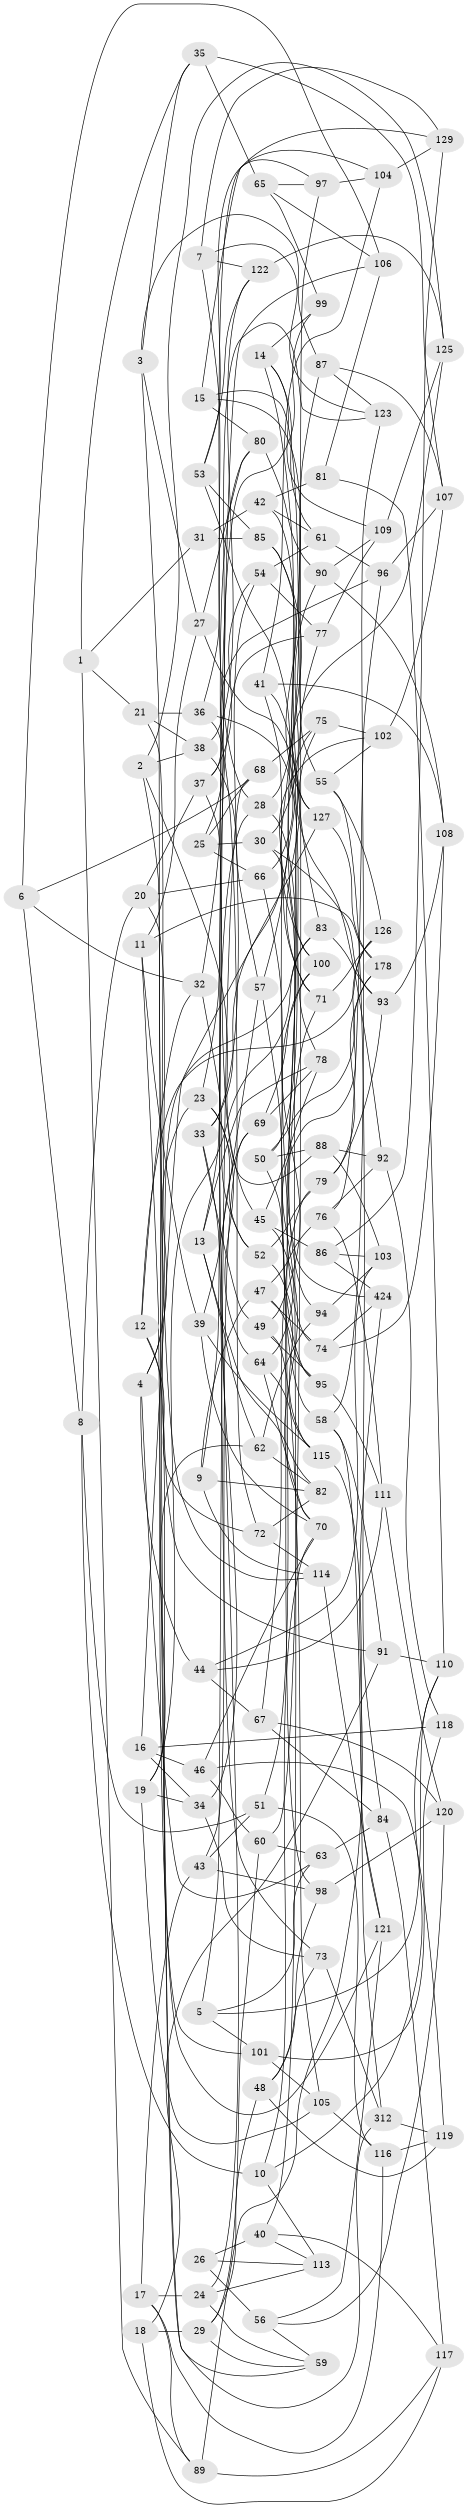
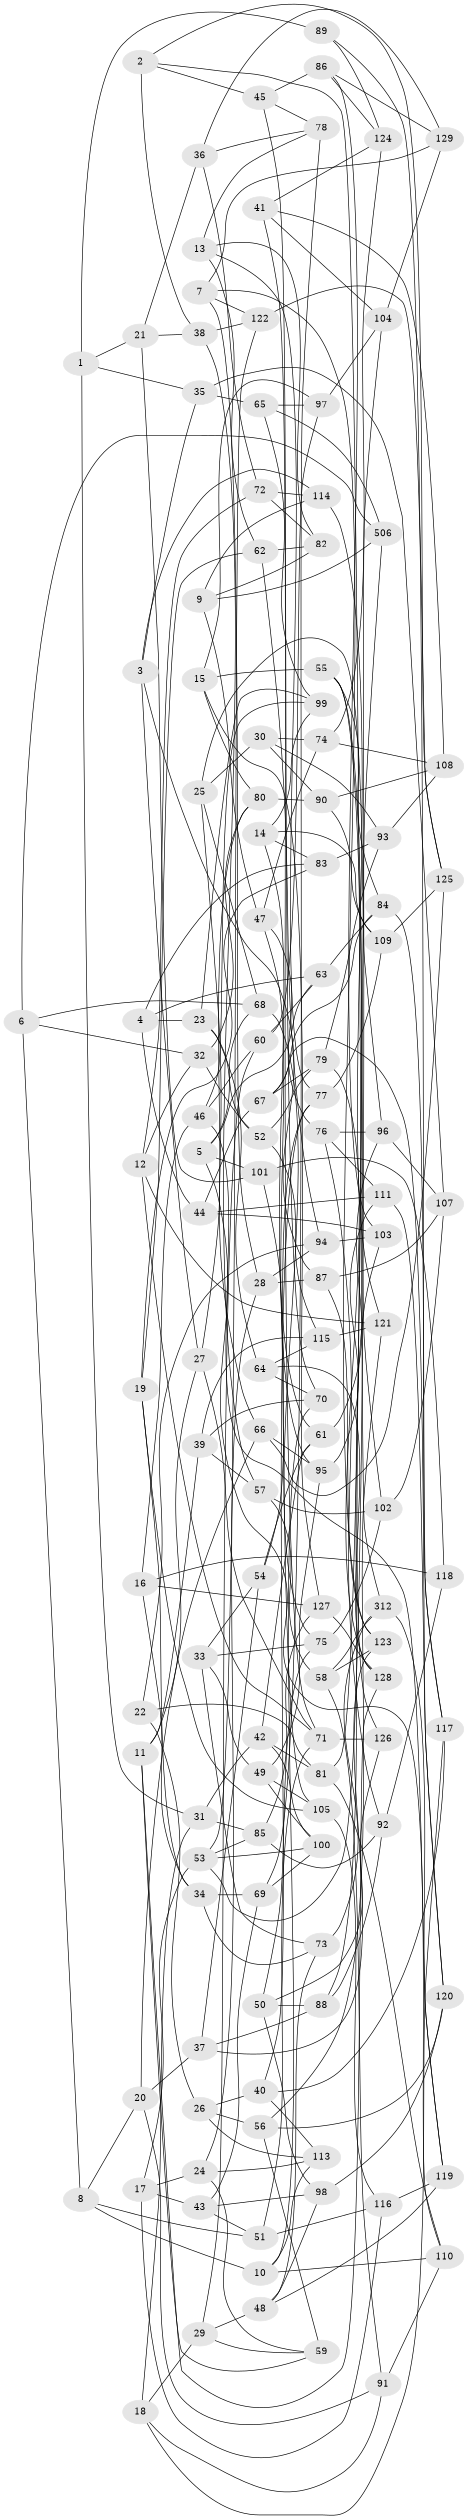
(383, 265) -> (383, 534)
(383, 967) -> (383, 1678)
(246, 1049) -> (183, 1473)
(383, 1297) -> (383, 139)
(254, 1653) -> (224, 856)
none -> (141, 1713)
none -> (156, 2242)
(171, 2383) -> (160, 1974)
